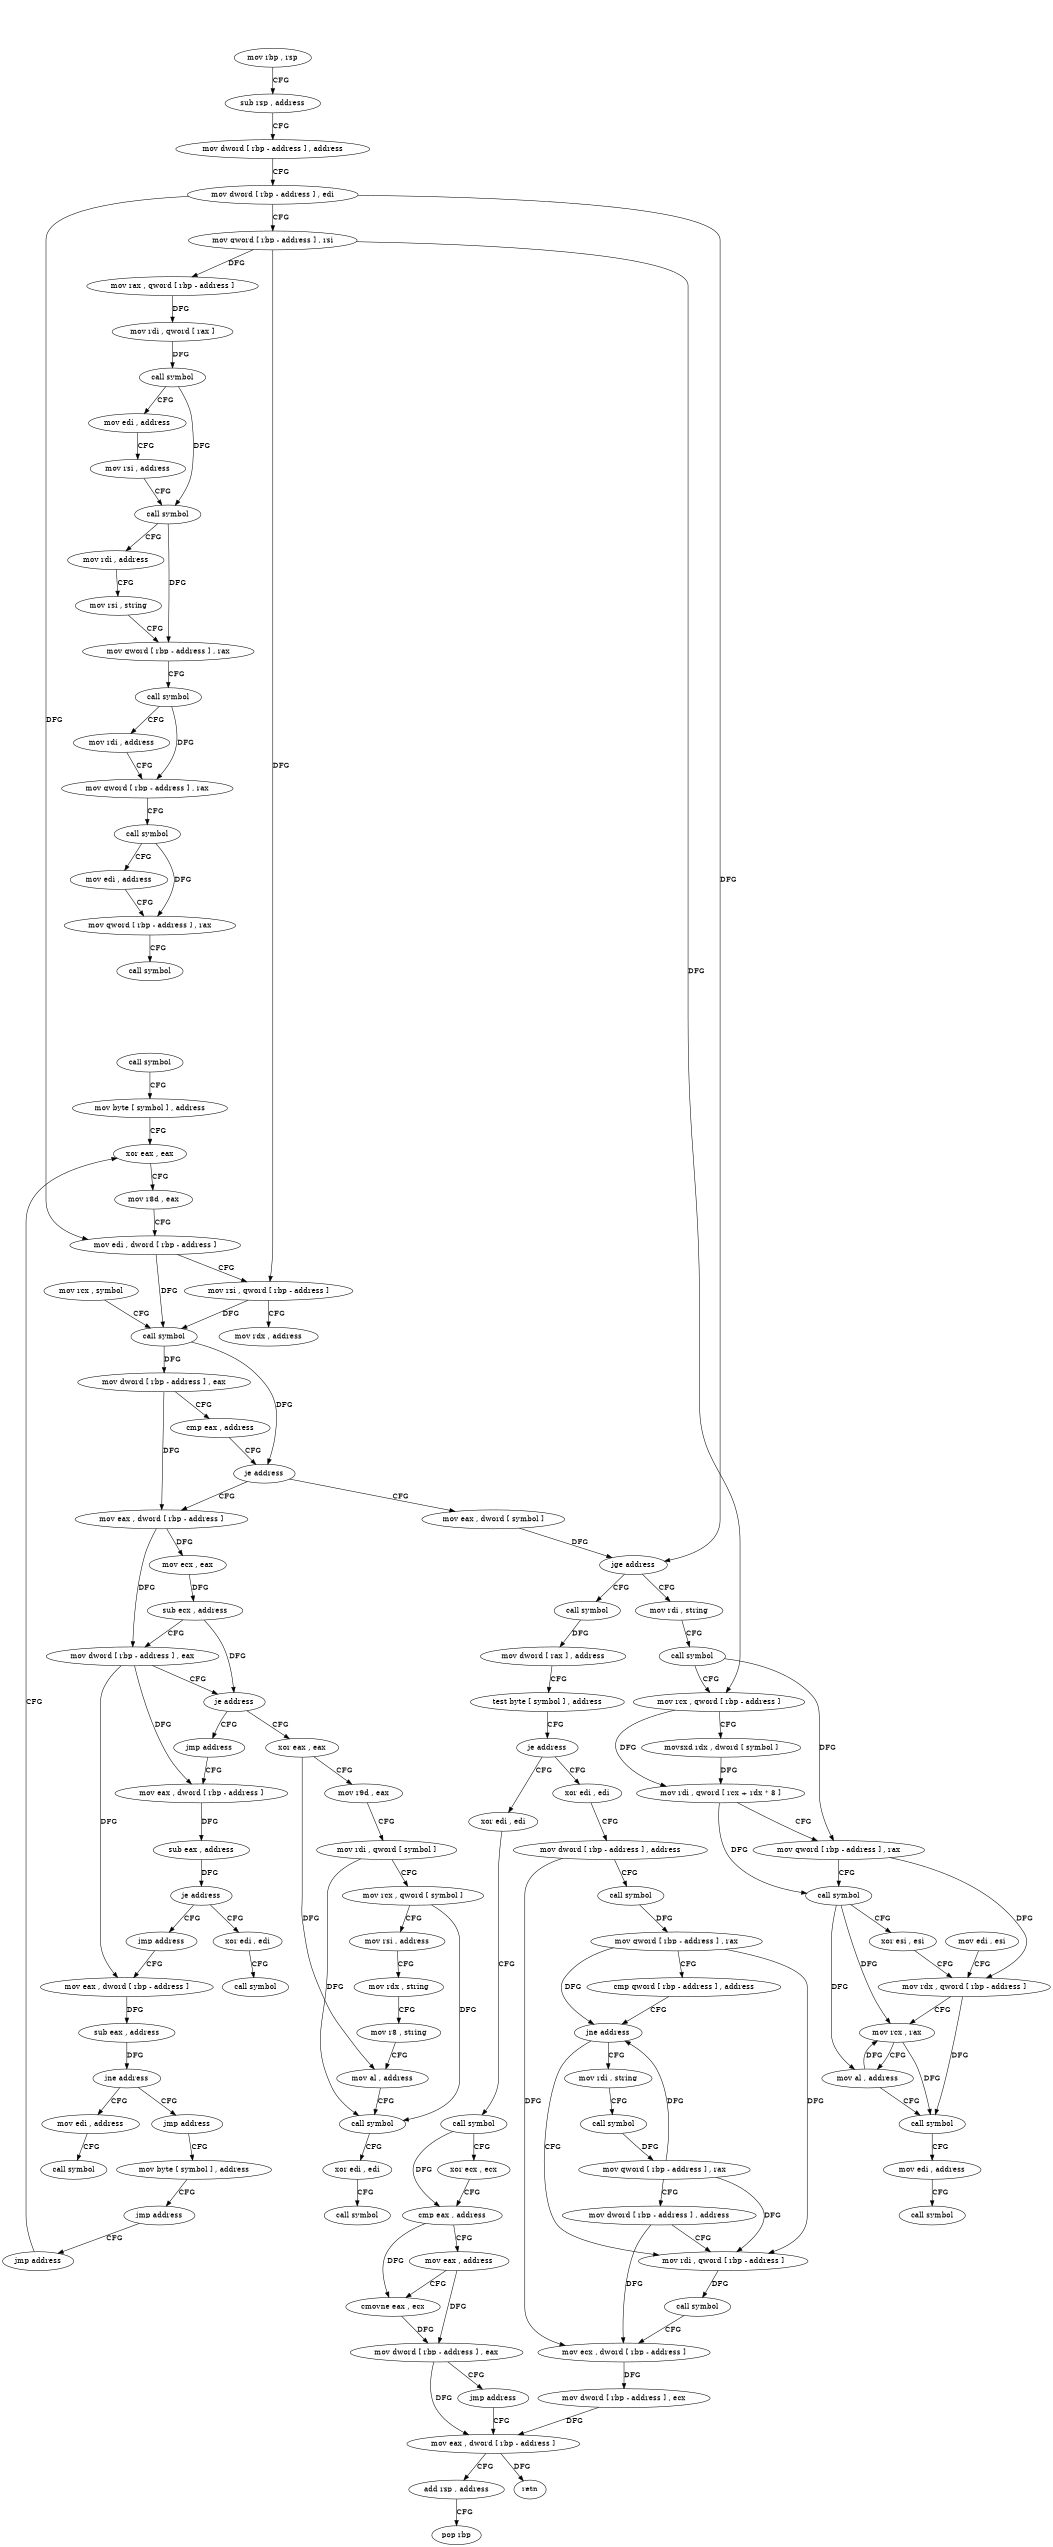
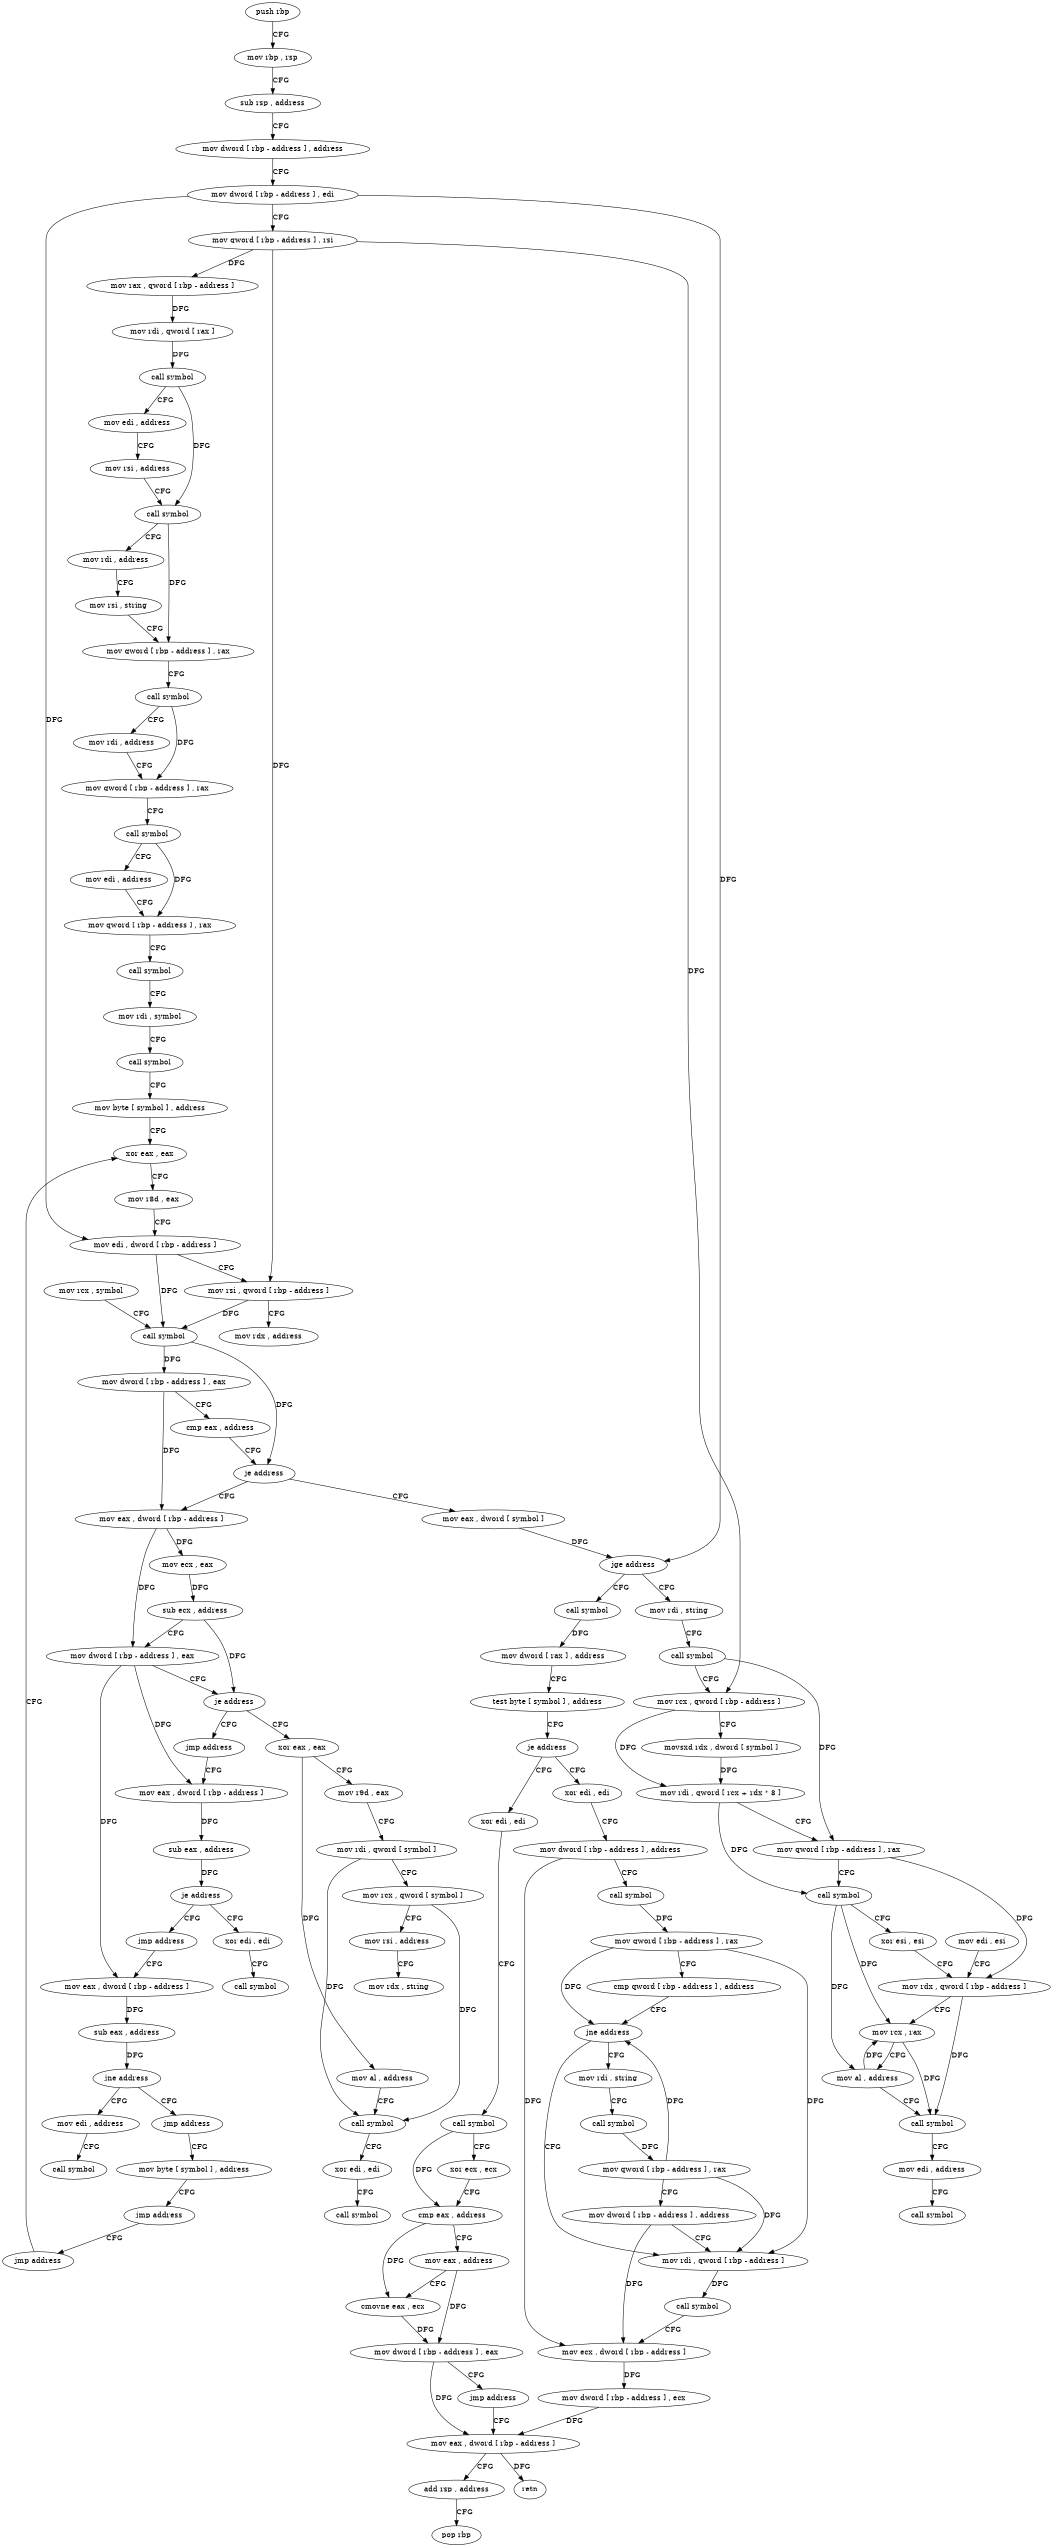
none -> (273, 12)
none -> (150, 1017)
(399, 2033) -> none
